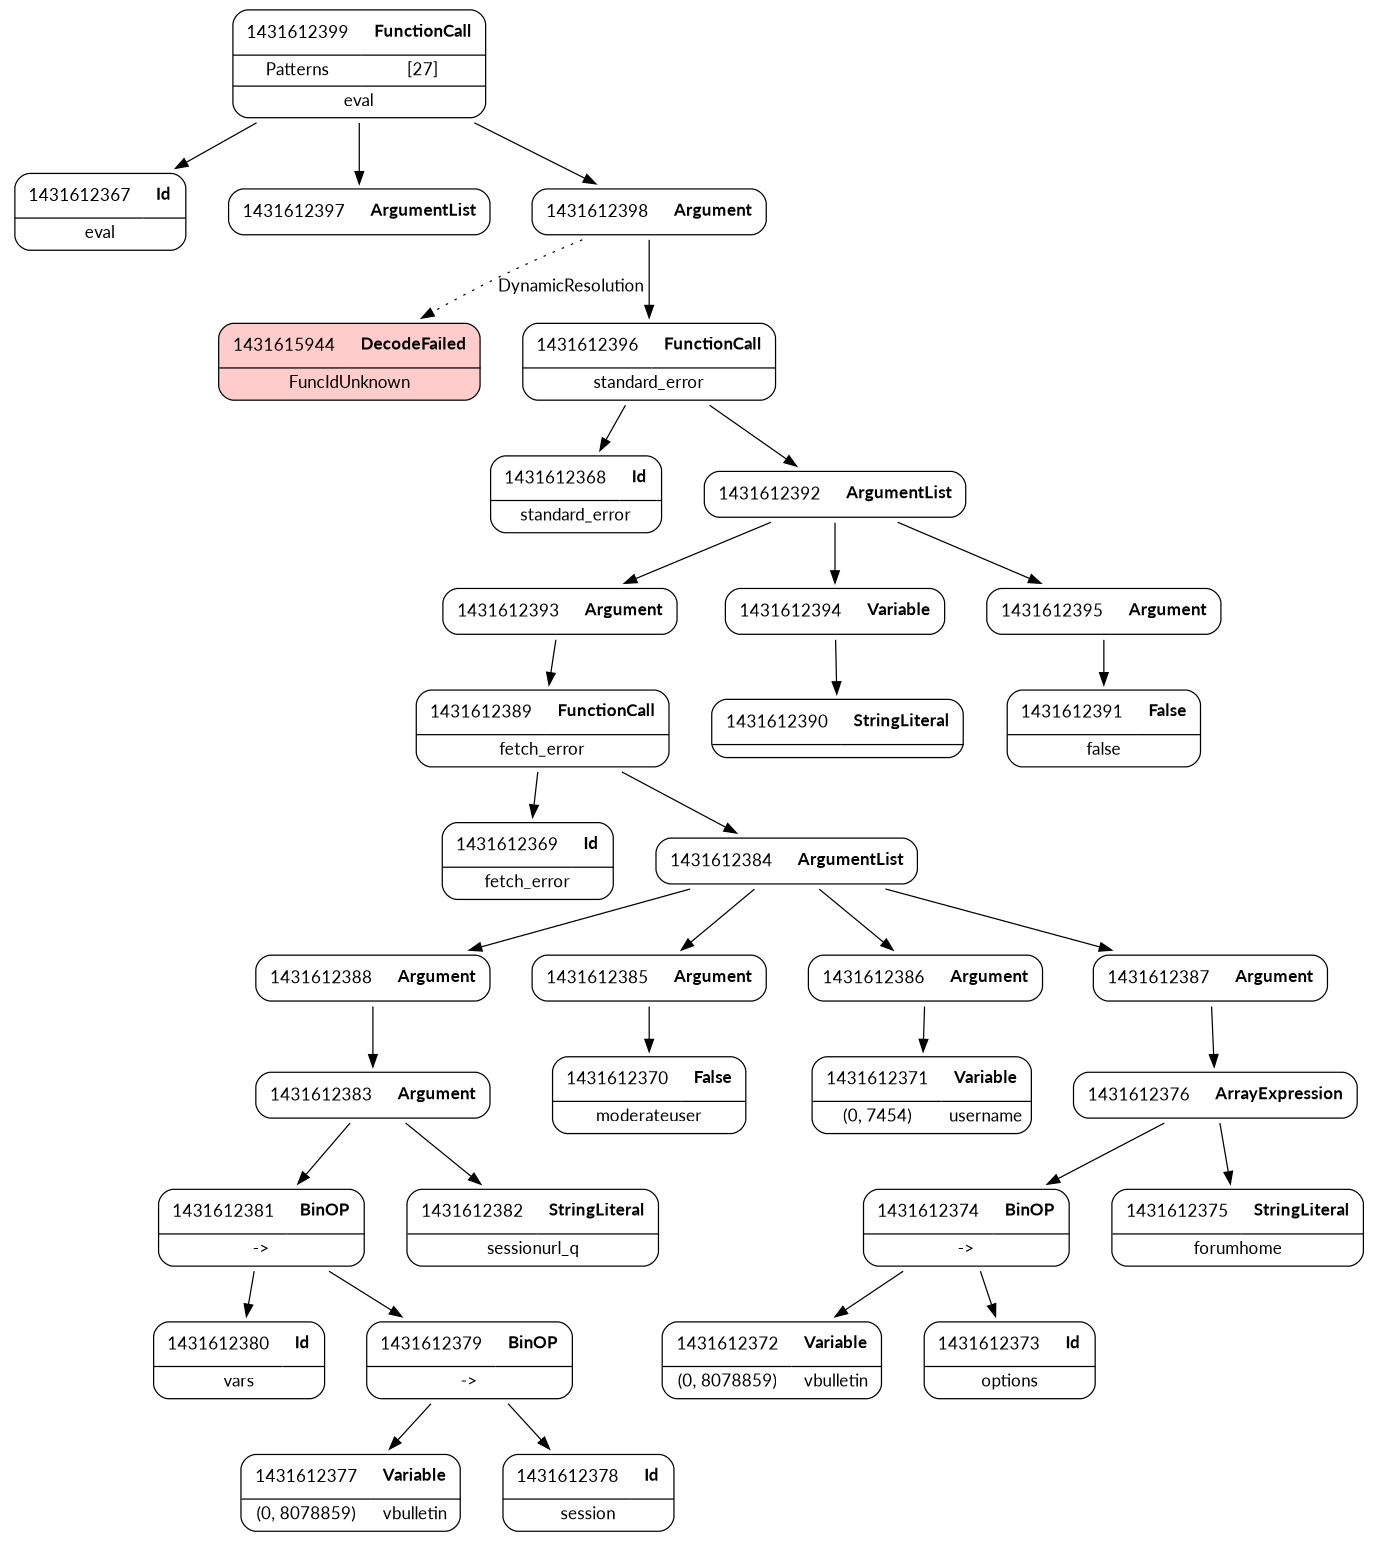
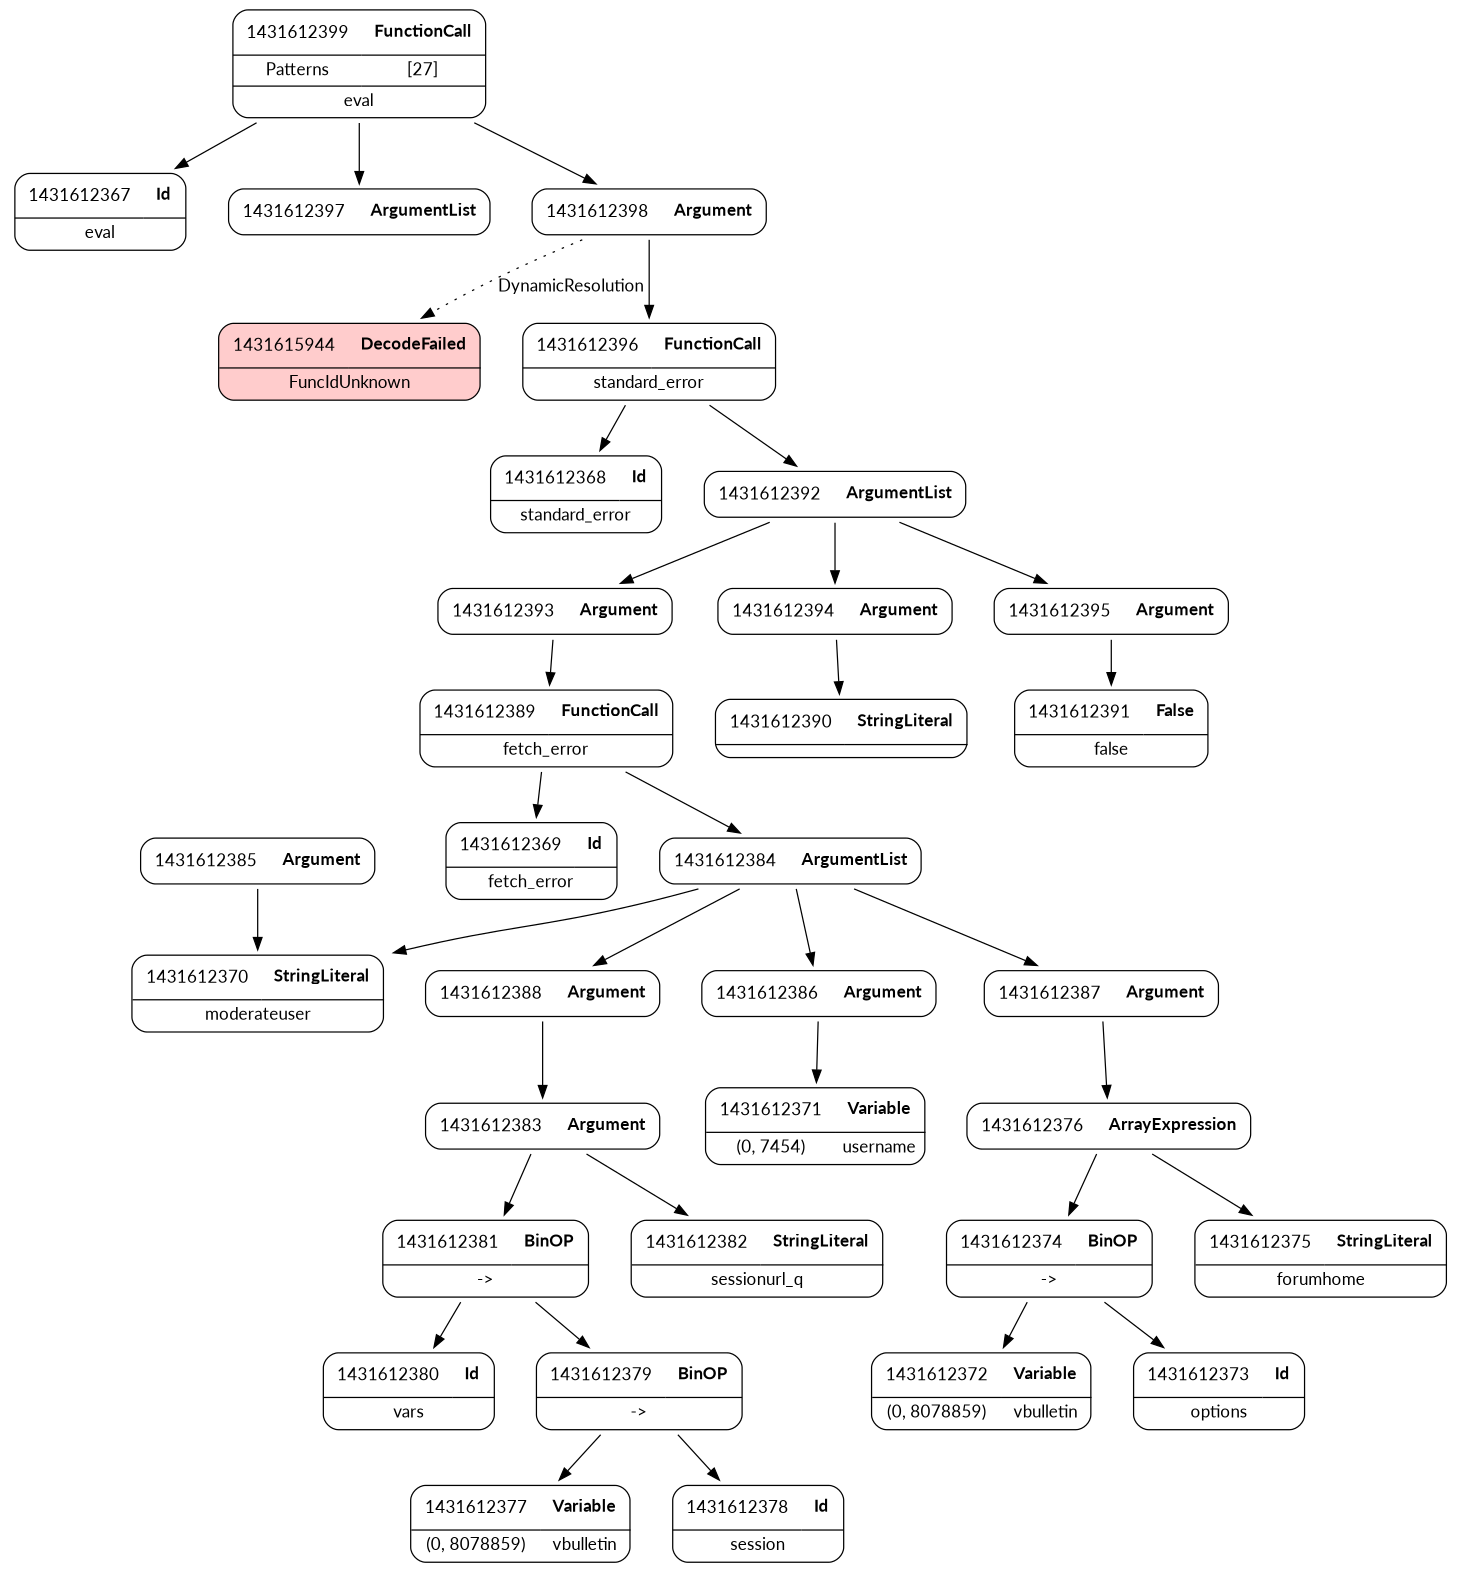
(899, 610) -> (899, 610)
(723, 916) -> (553, 922)
(713, 1078) -> (322, 976)
